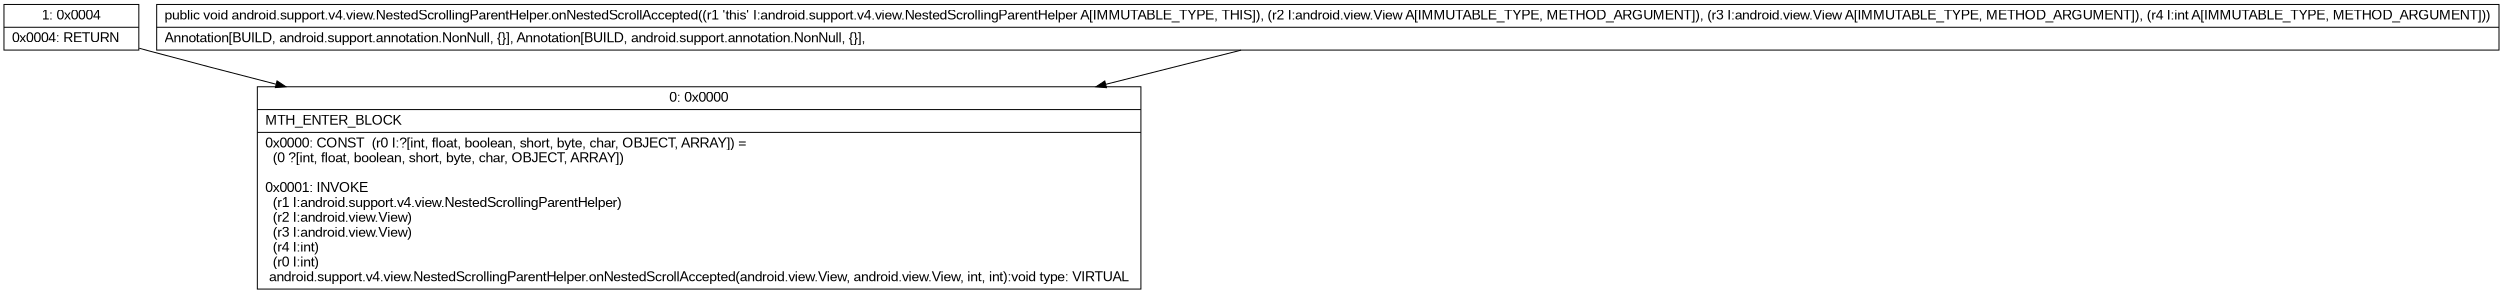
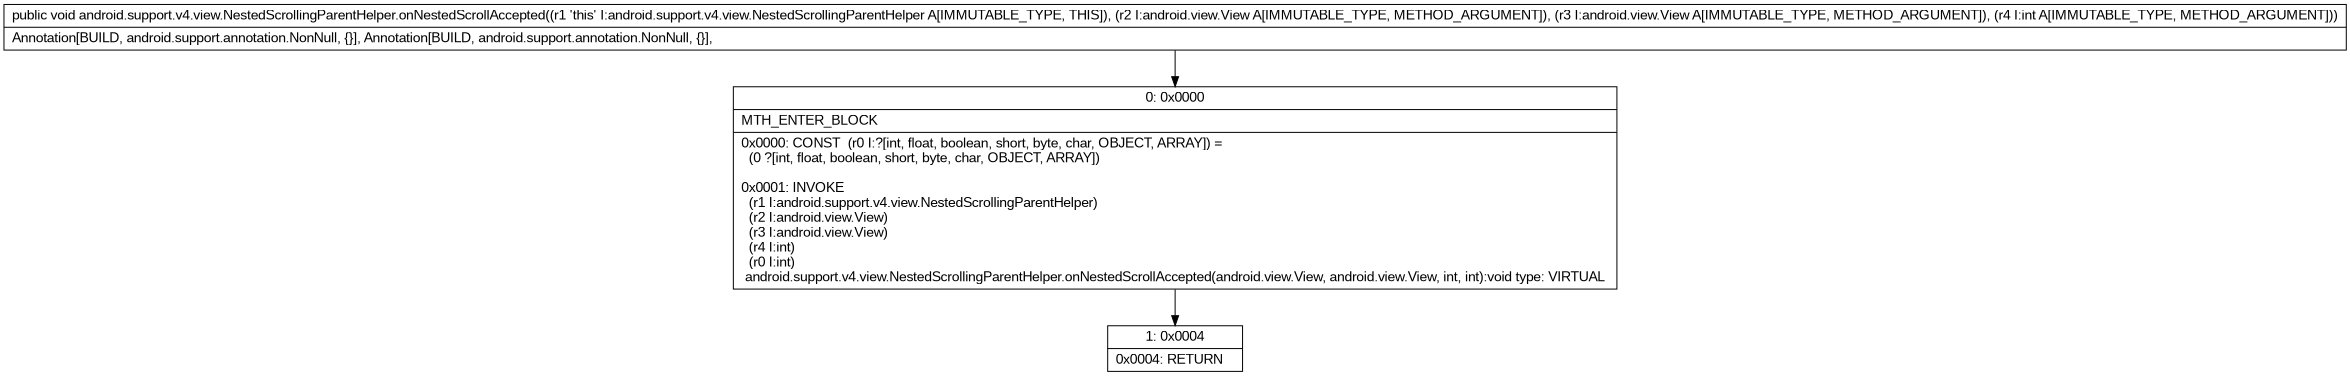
(208, 66) -> (1175, 302)
